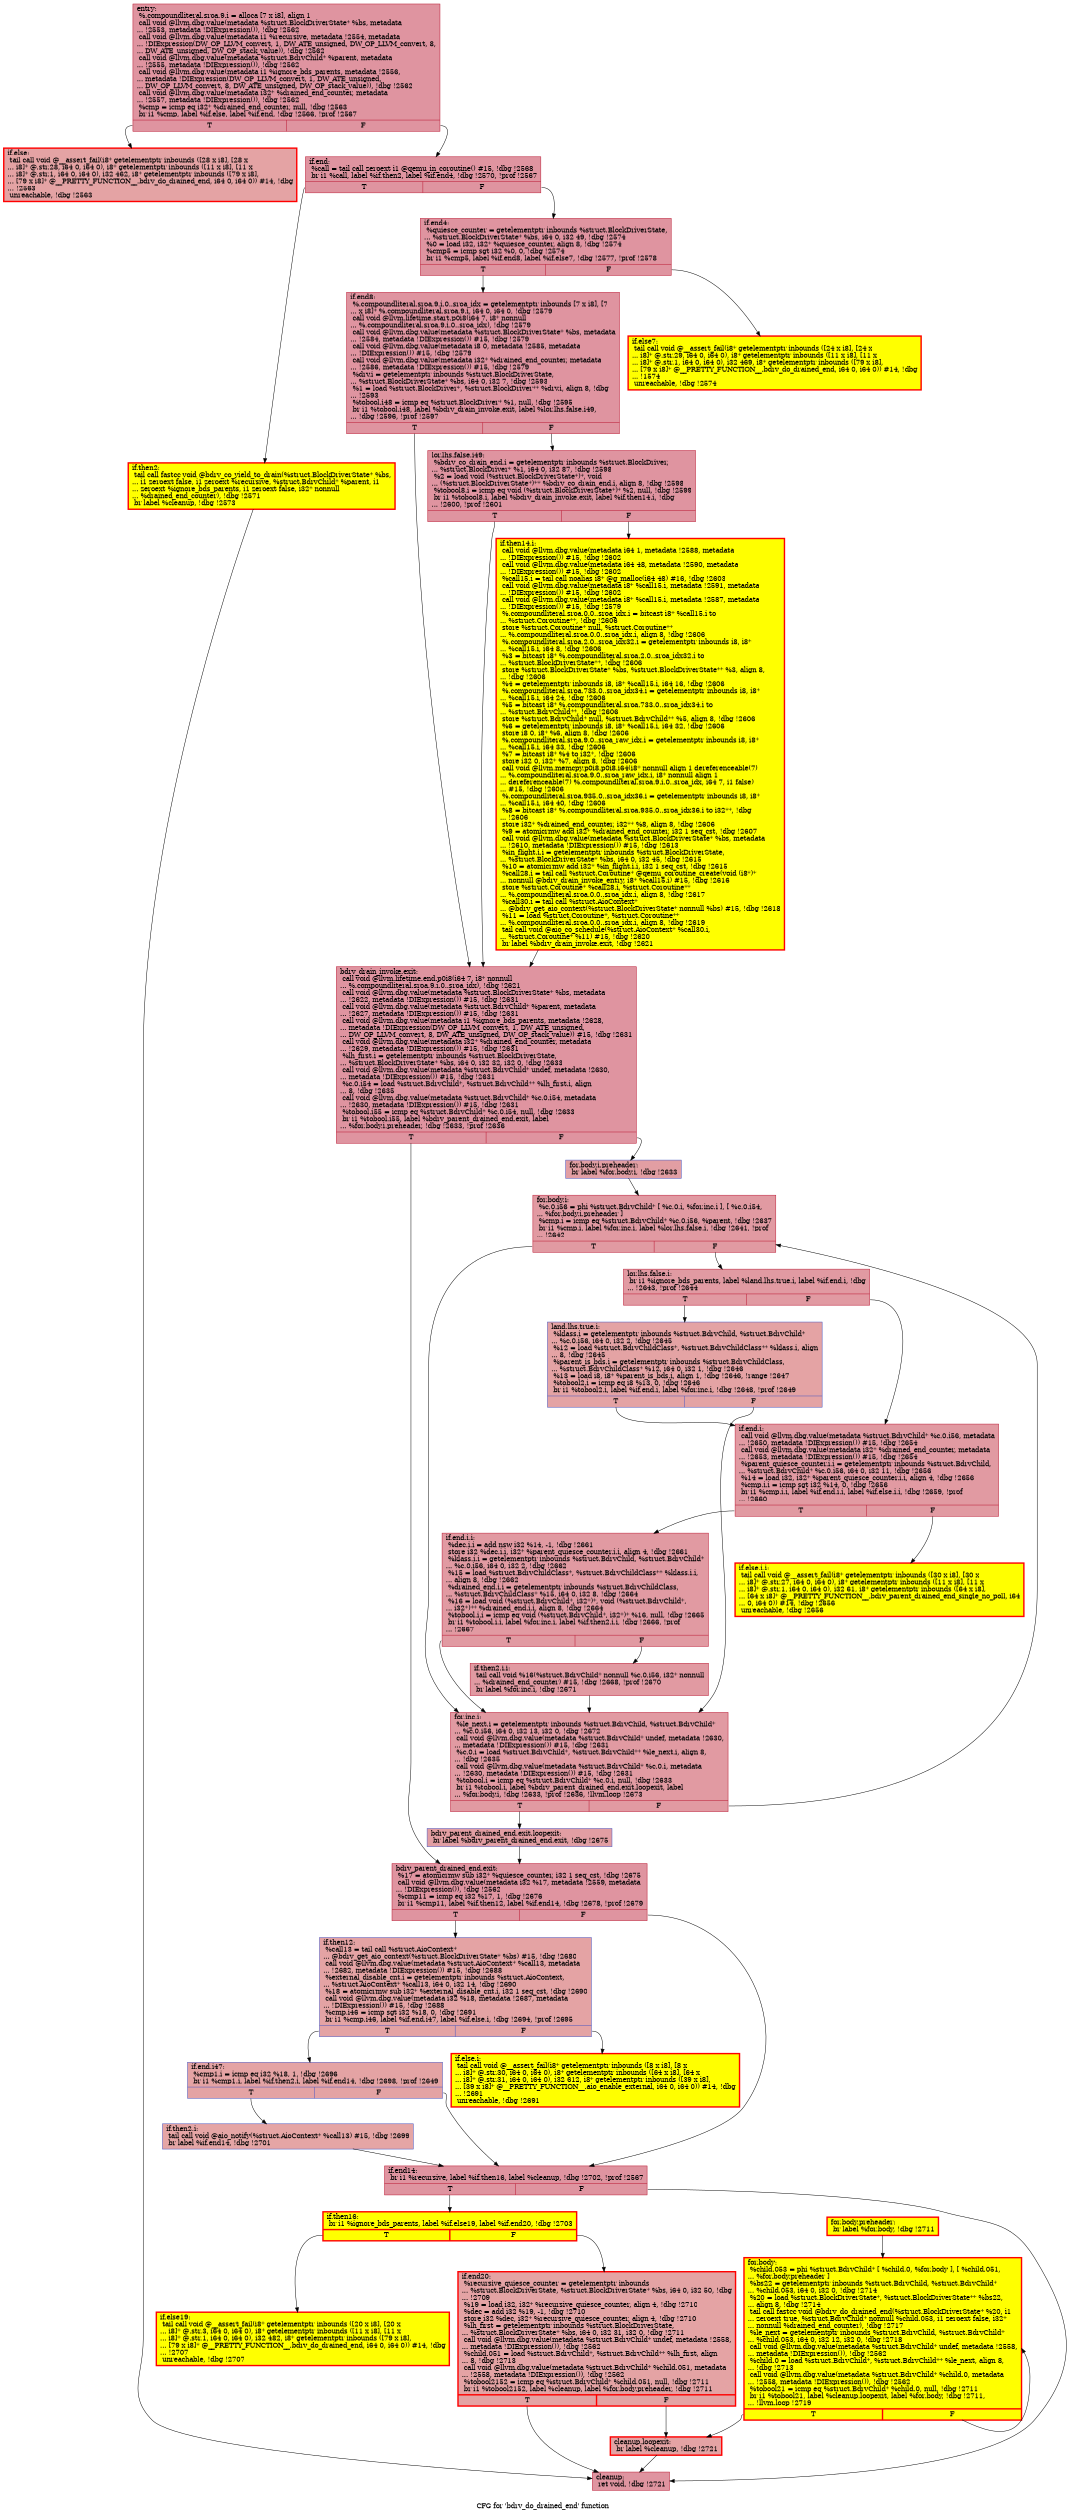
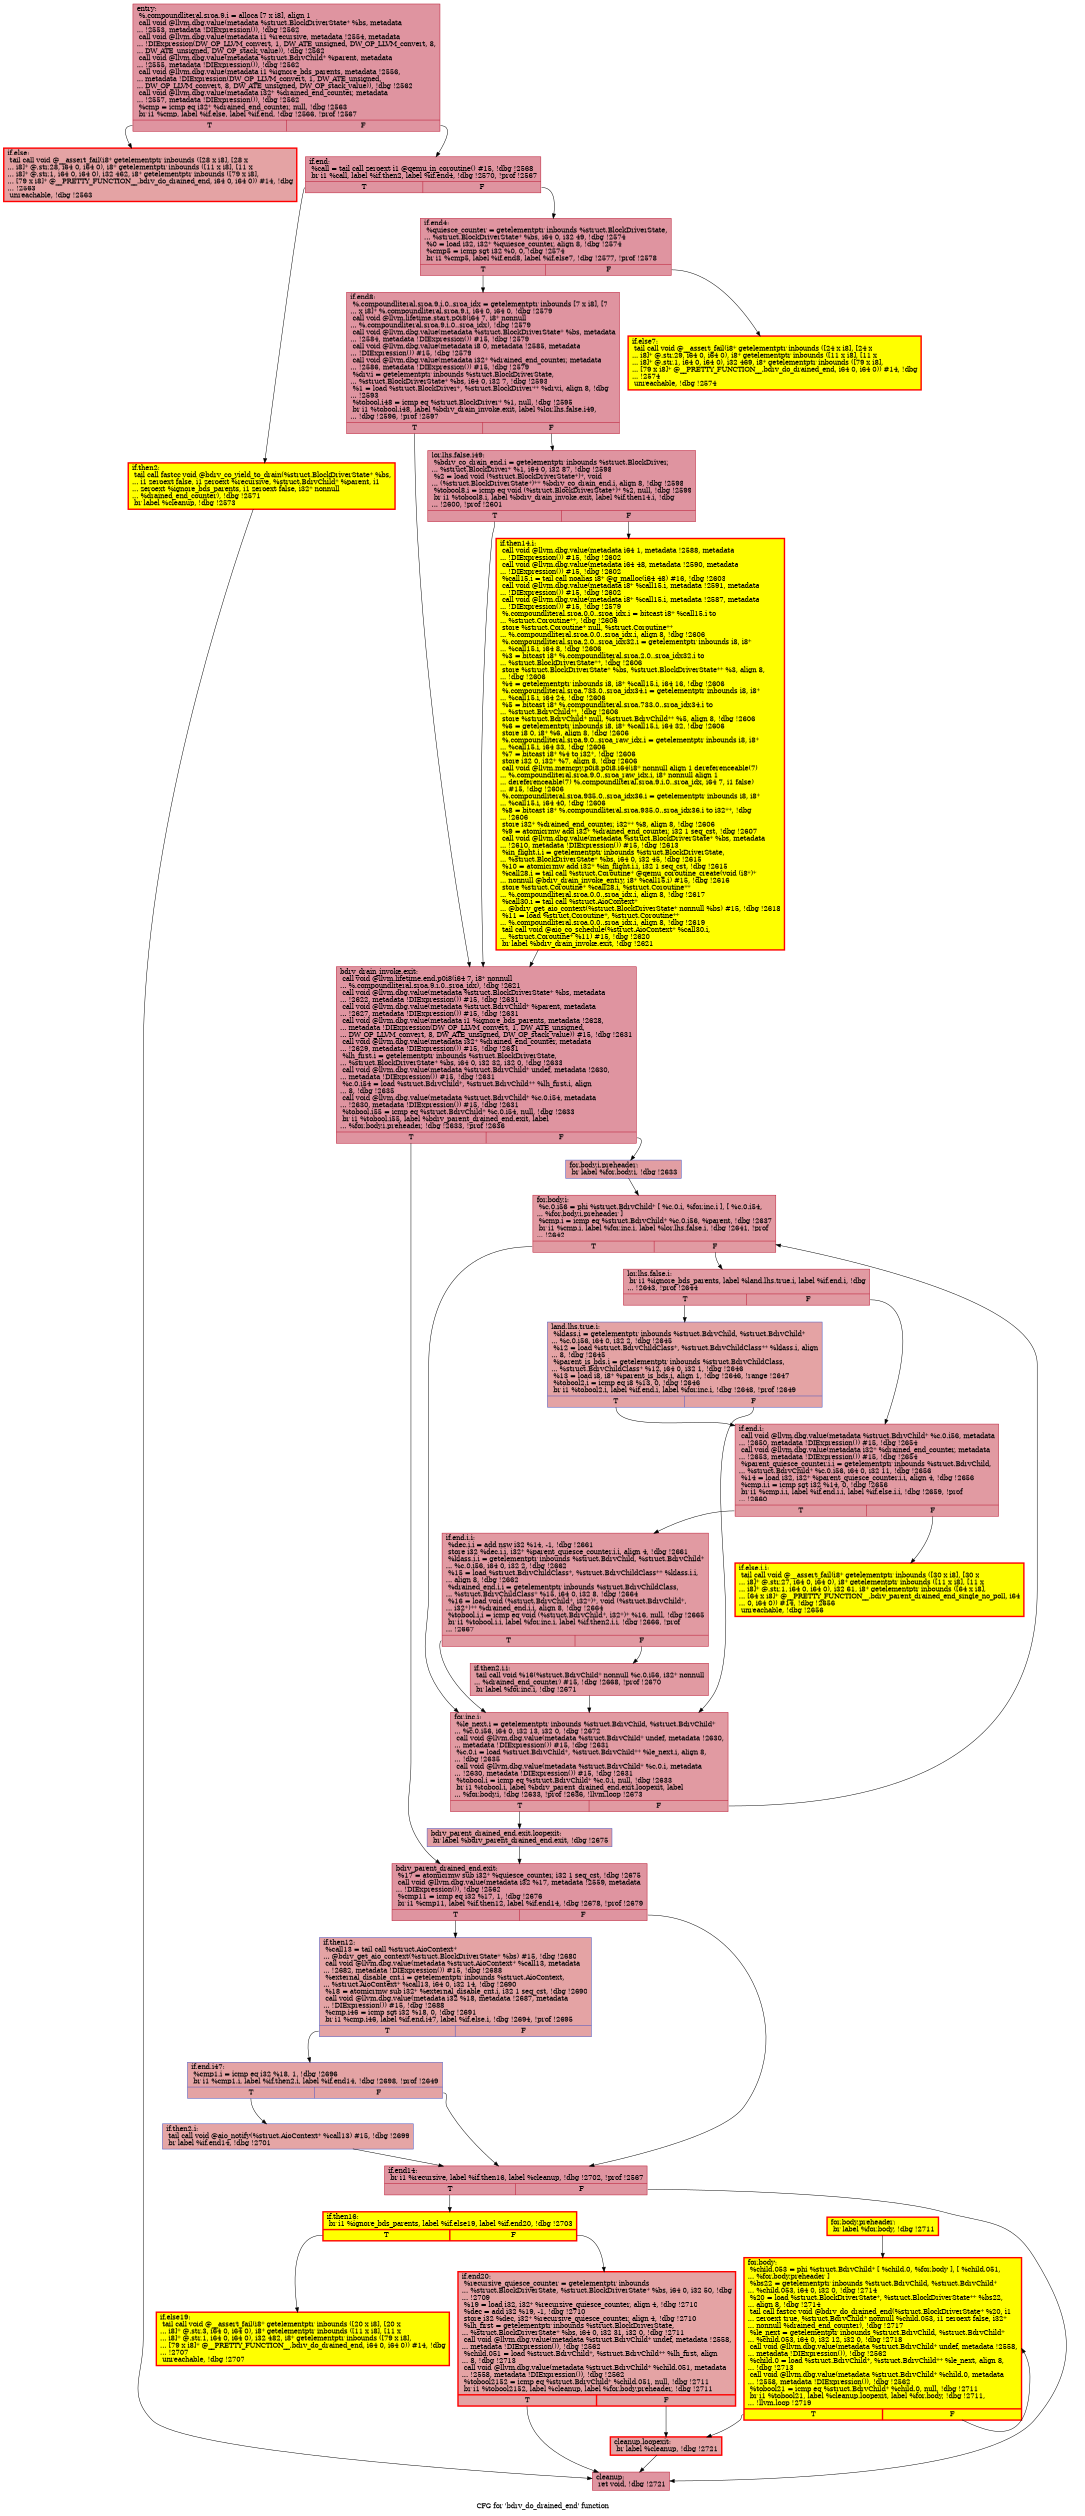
(646, 377) -> (646, 377)
(595, 2080) -> none
